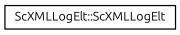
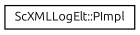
(90, 17) -> (70, 17)
